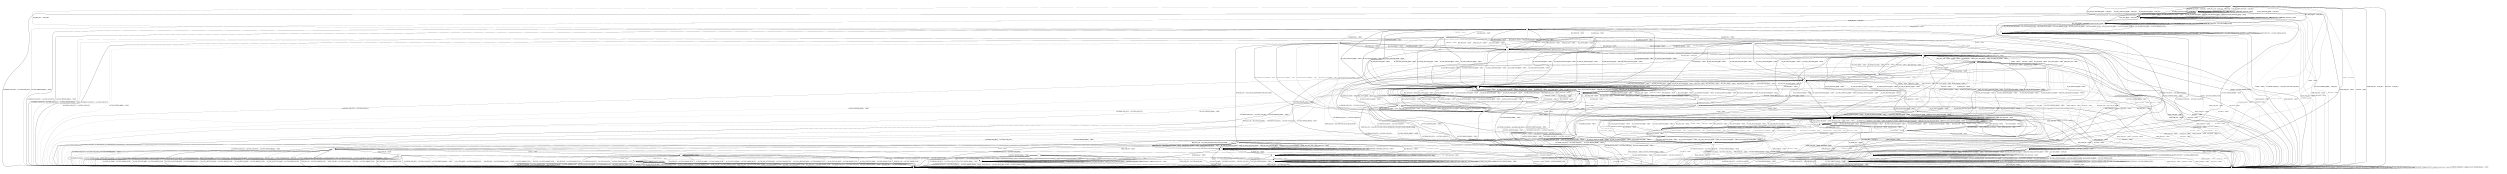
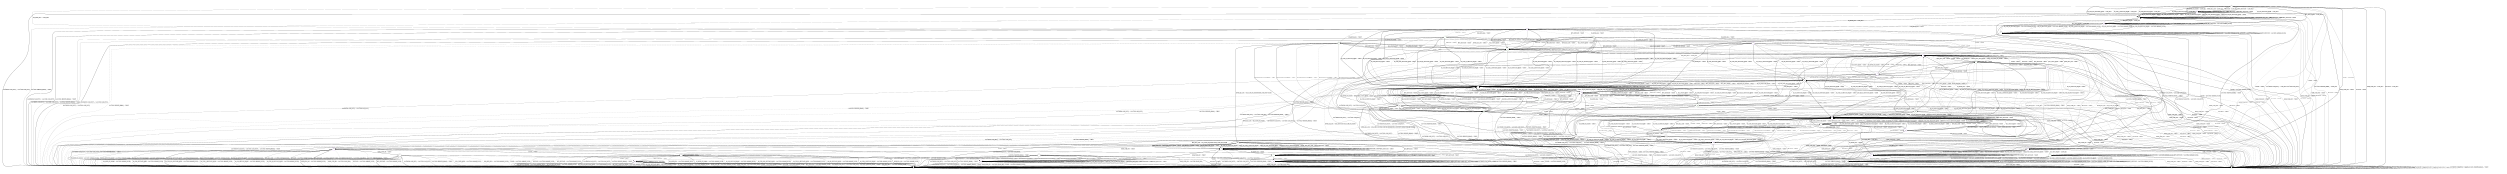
(2129, 15) -> (2122, 21)
(1807, 135) -> (1839, 145)
